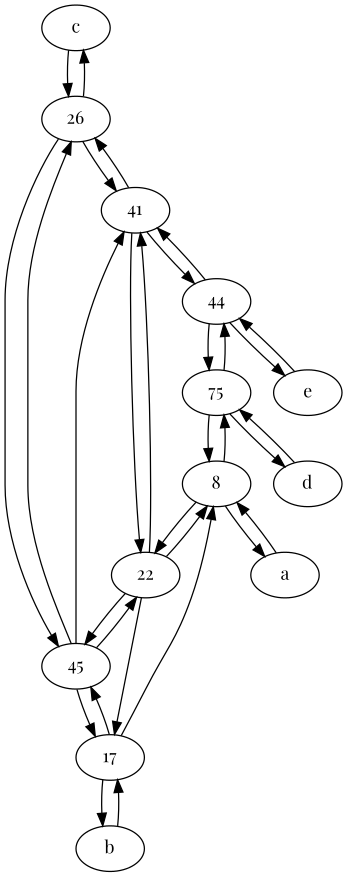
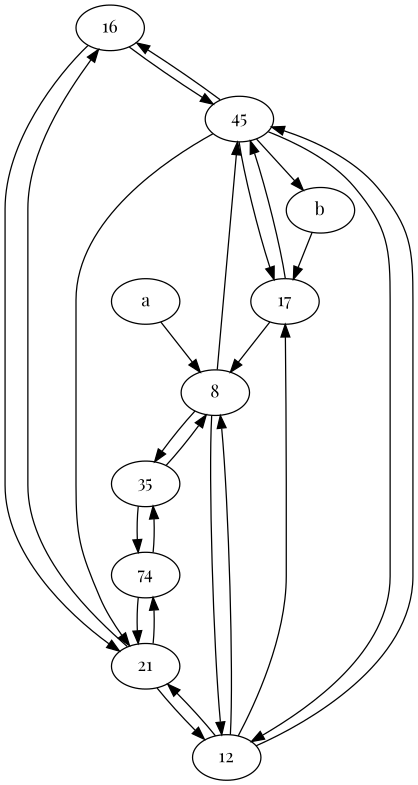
(76, 28) -> none
(76, 119) -> (110, 28)
(136, 210) -> (146, 666)
(217, 301) -> (146, 575)
(217, 393) -> (146, 484)
(308, 393) -> none
(308, 484) -> none
(240, 527) -> (227, 262)
(146, 575) -> (227, 757)
(102, 796) -> (276, 160)
